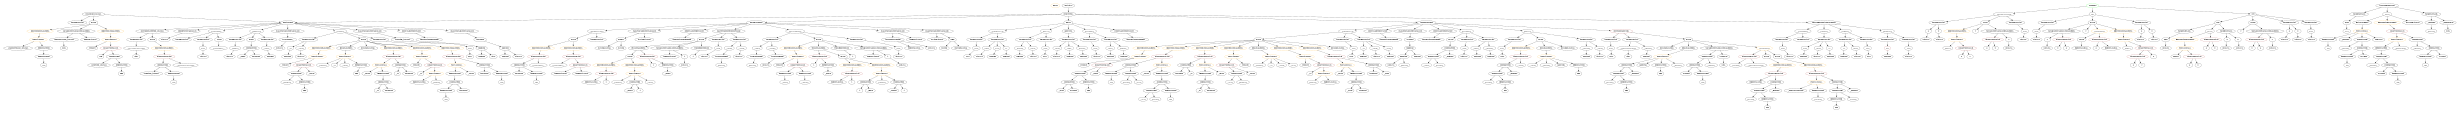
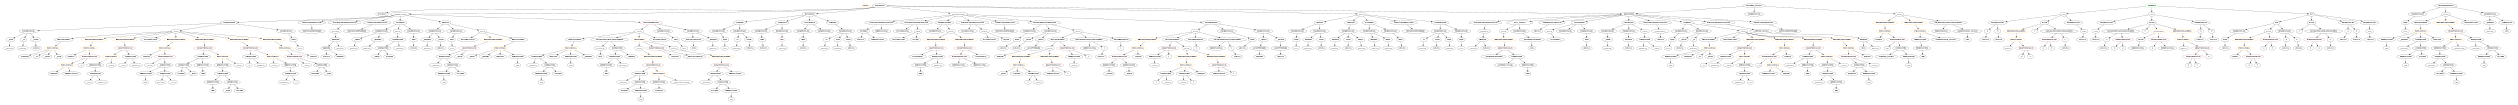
(1068, 9) -> (631, 10)
(2004, 14) -> (2064, 14)
(1824, 23) -> (810, 14)
(152, 31) -> (1520, 23)
(893, 40) -> (863, 31)
